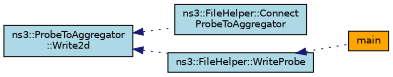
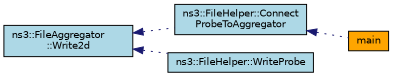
(68, 41) -> (68, 41)
(327, 48) -> (333, 35)
